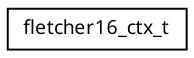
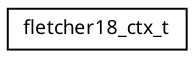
(97, 29) -> (97, 29)
